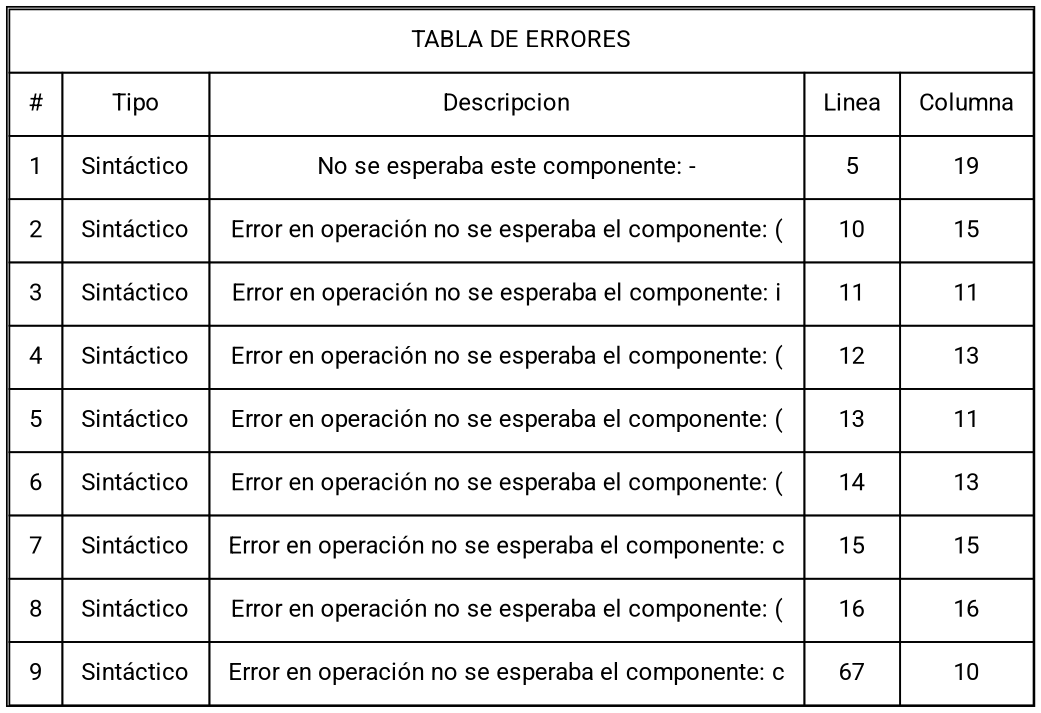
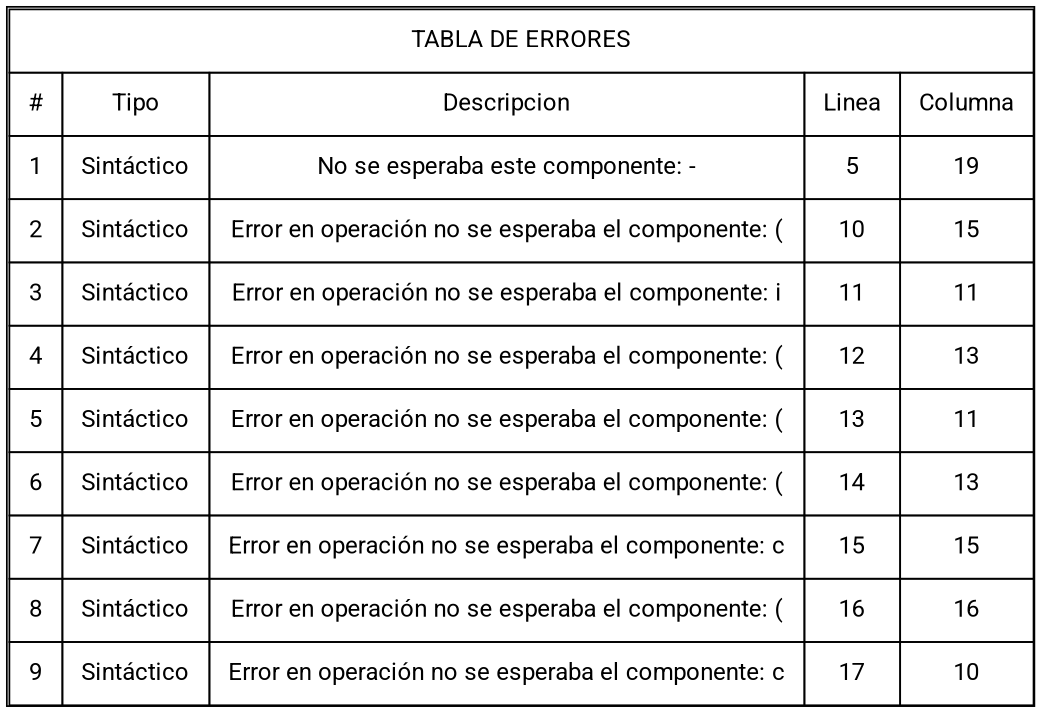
(852, 673) -> (852, 673)
